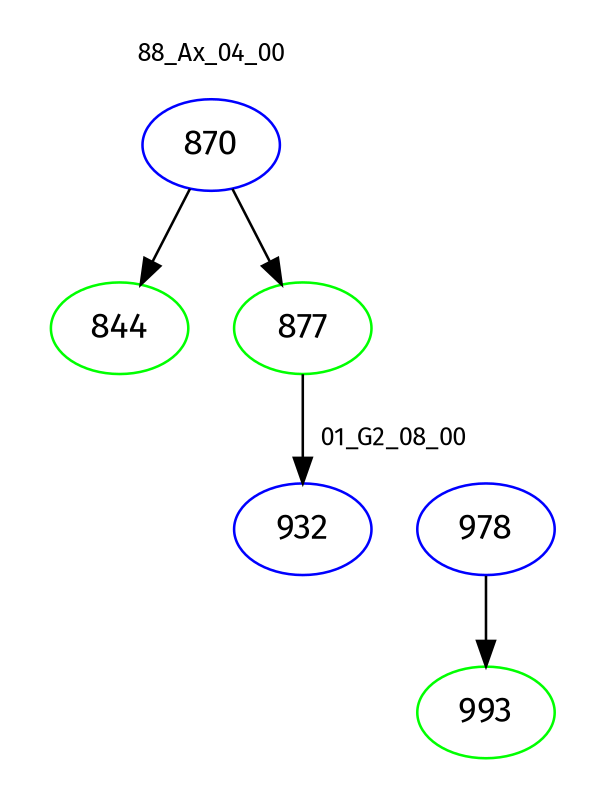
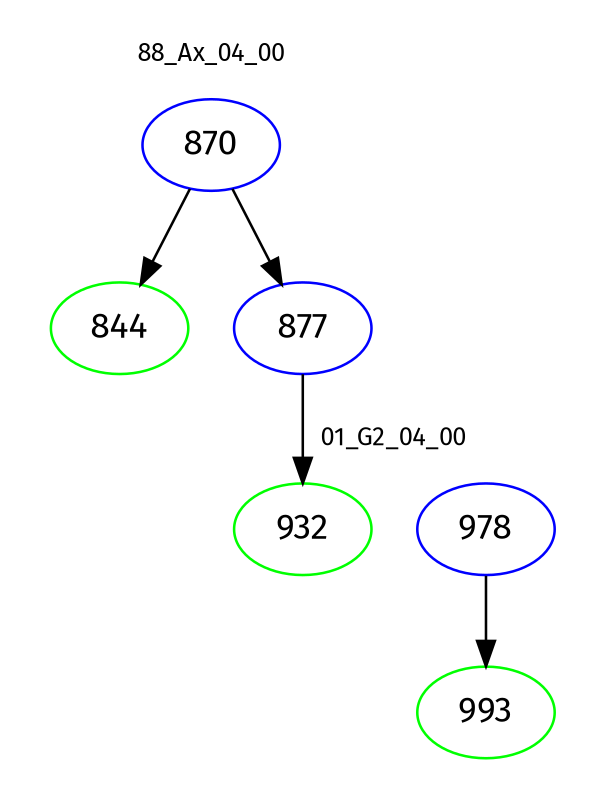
(303, 328) -> (303, 328)
(394, 439) -> (394, 439)
(303, 529) -> (303, 529)
